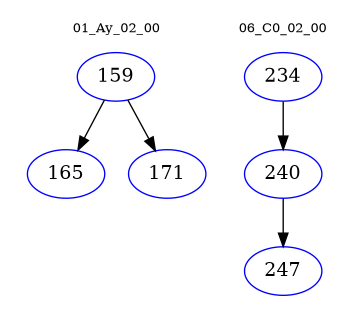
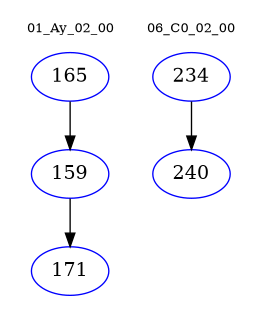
(94, 119) -> (70, 119)
(283, 271) -> none
